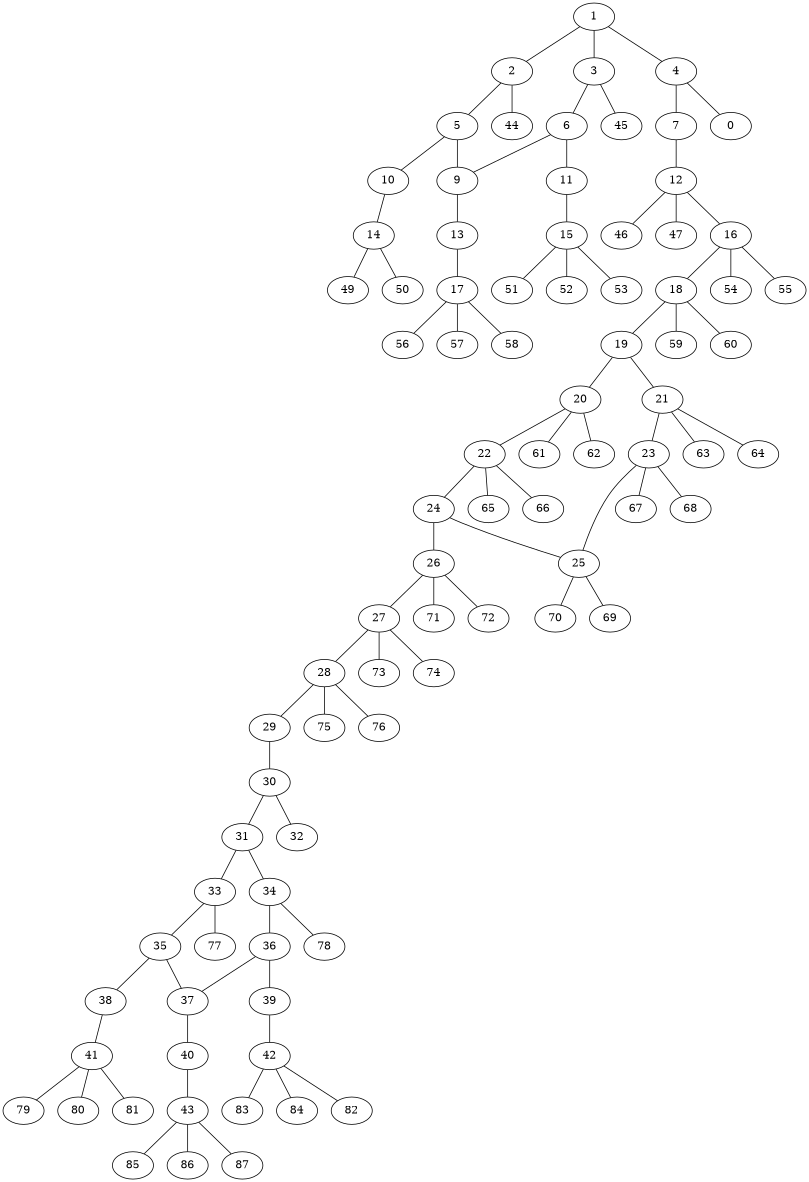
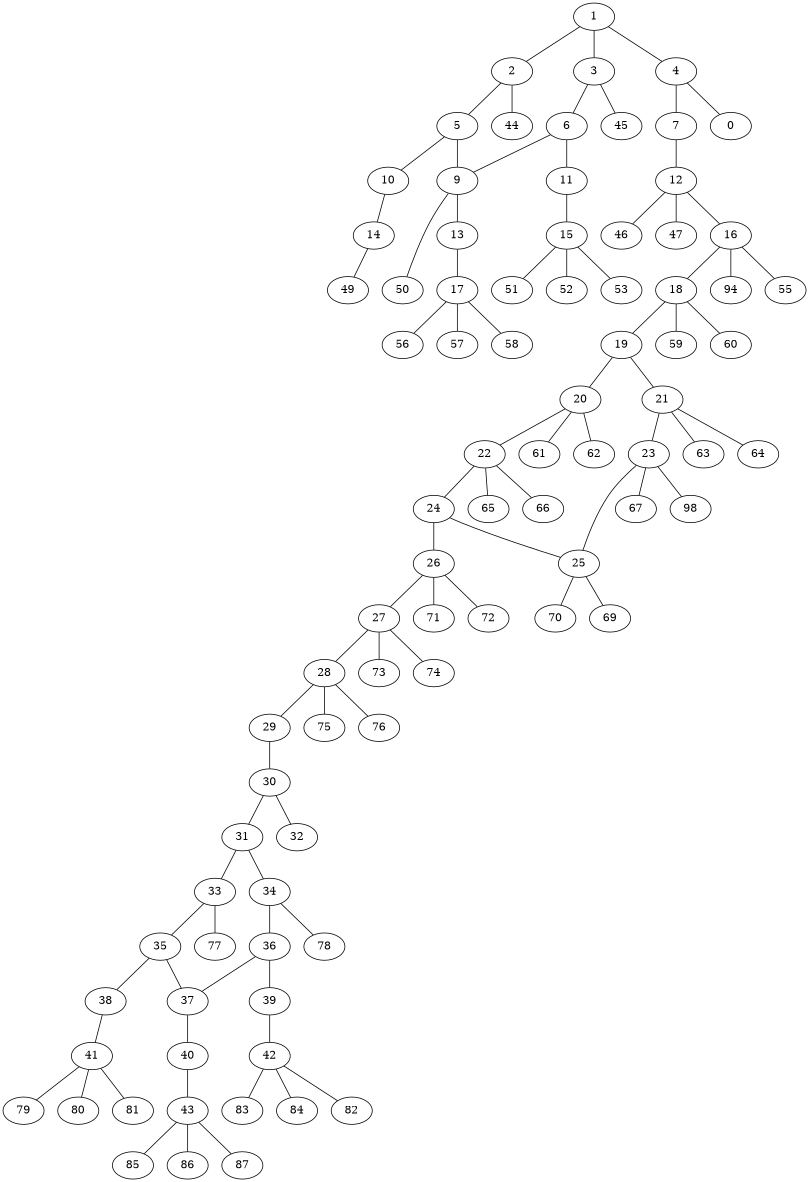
(388, 263) -> (424, 233)
(731, 290) -> (731, 290)
(691, 509) -> (691, 509)
